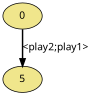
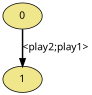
(23, 79) -> (23, 79)
